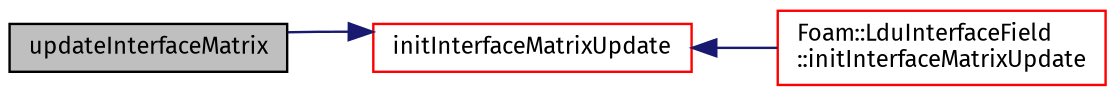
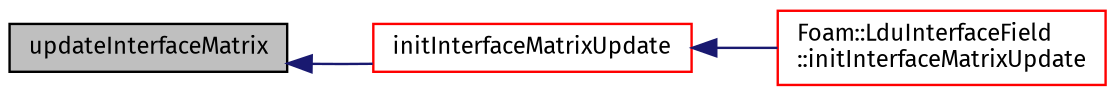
(318, 32) -> (342, 64)
